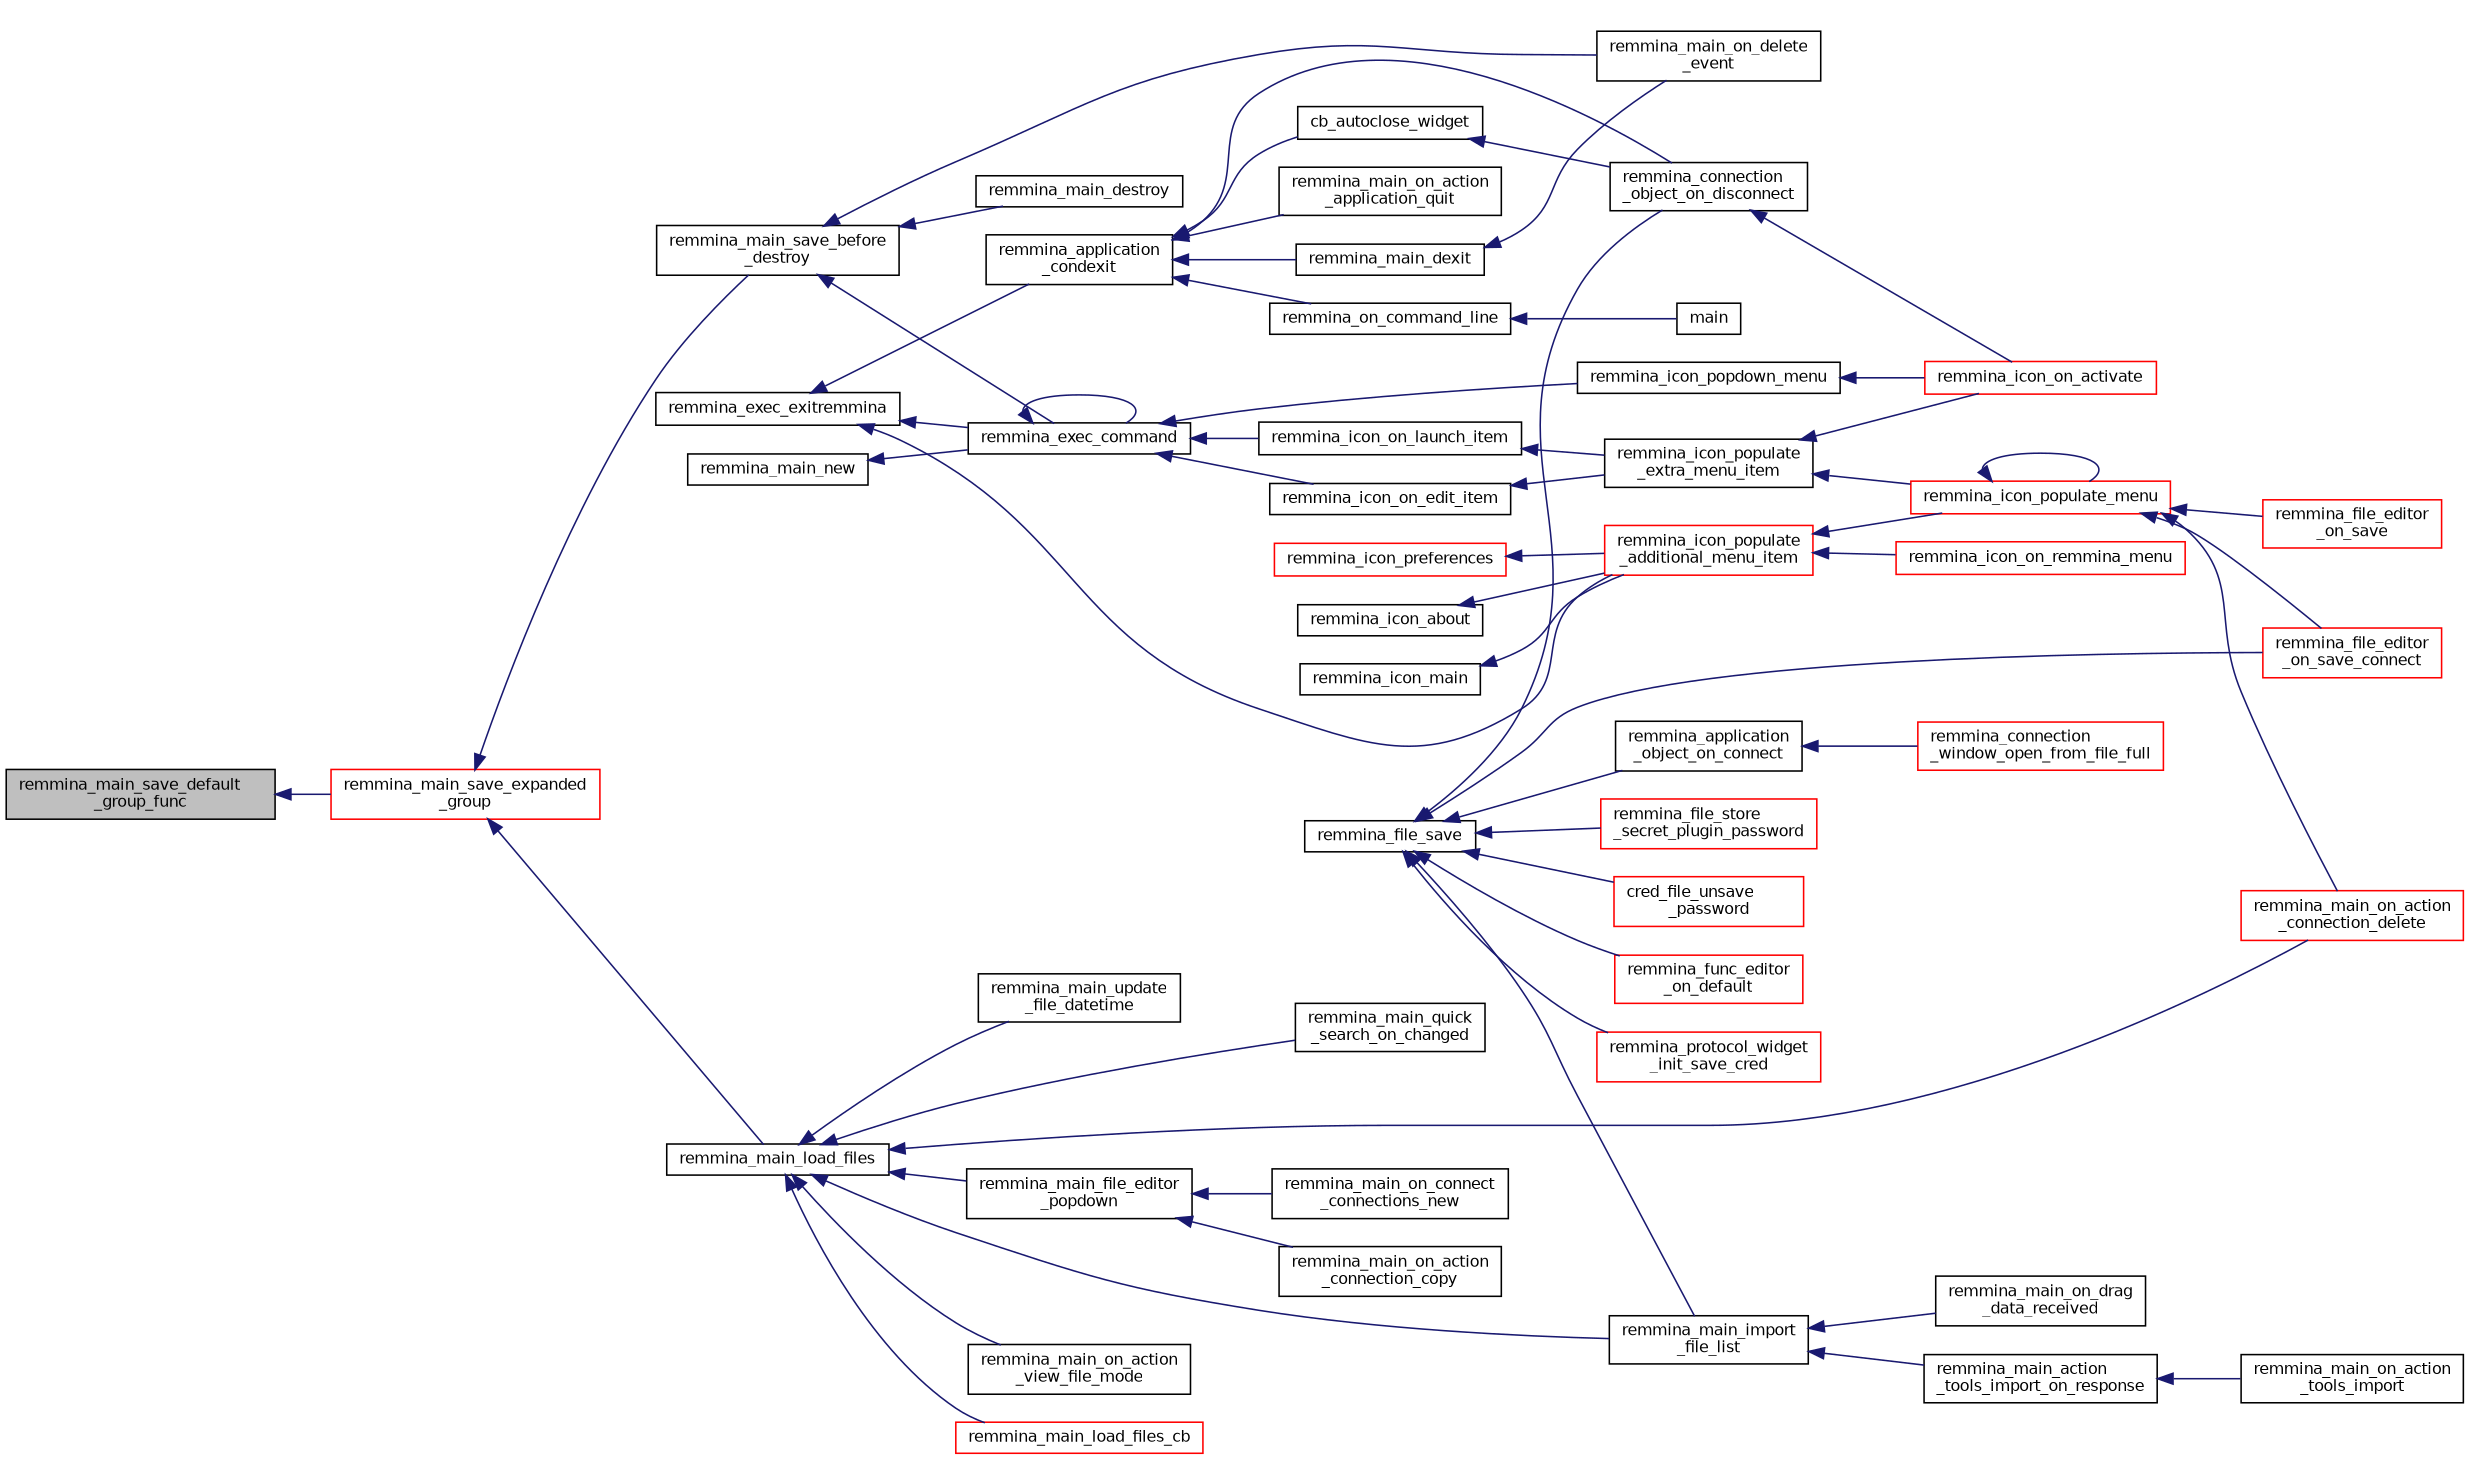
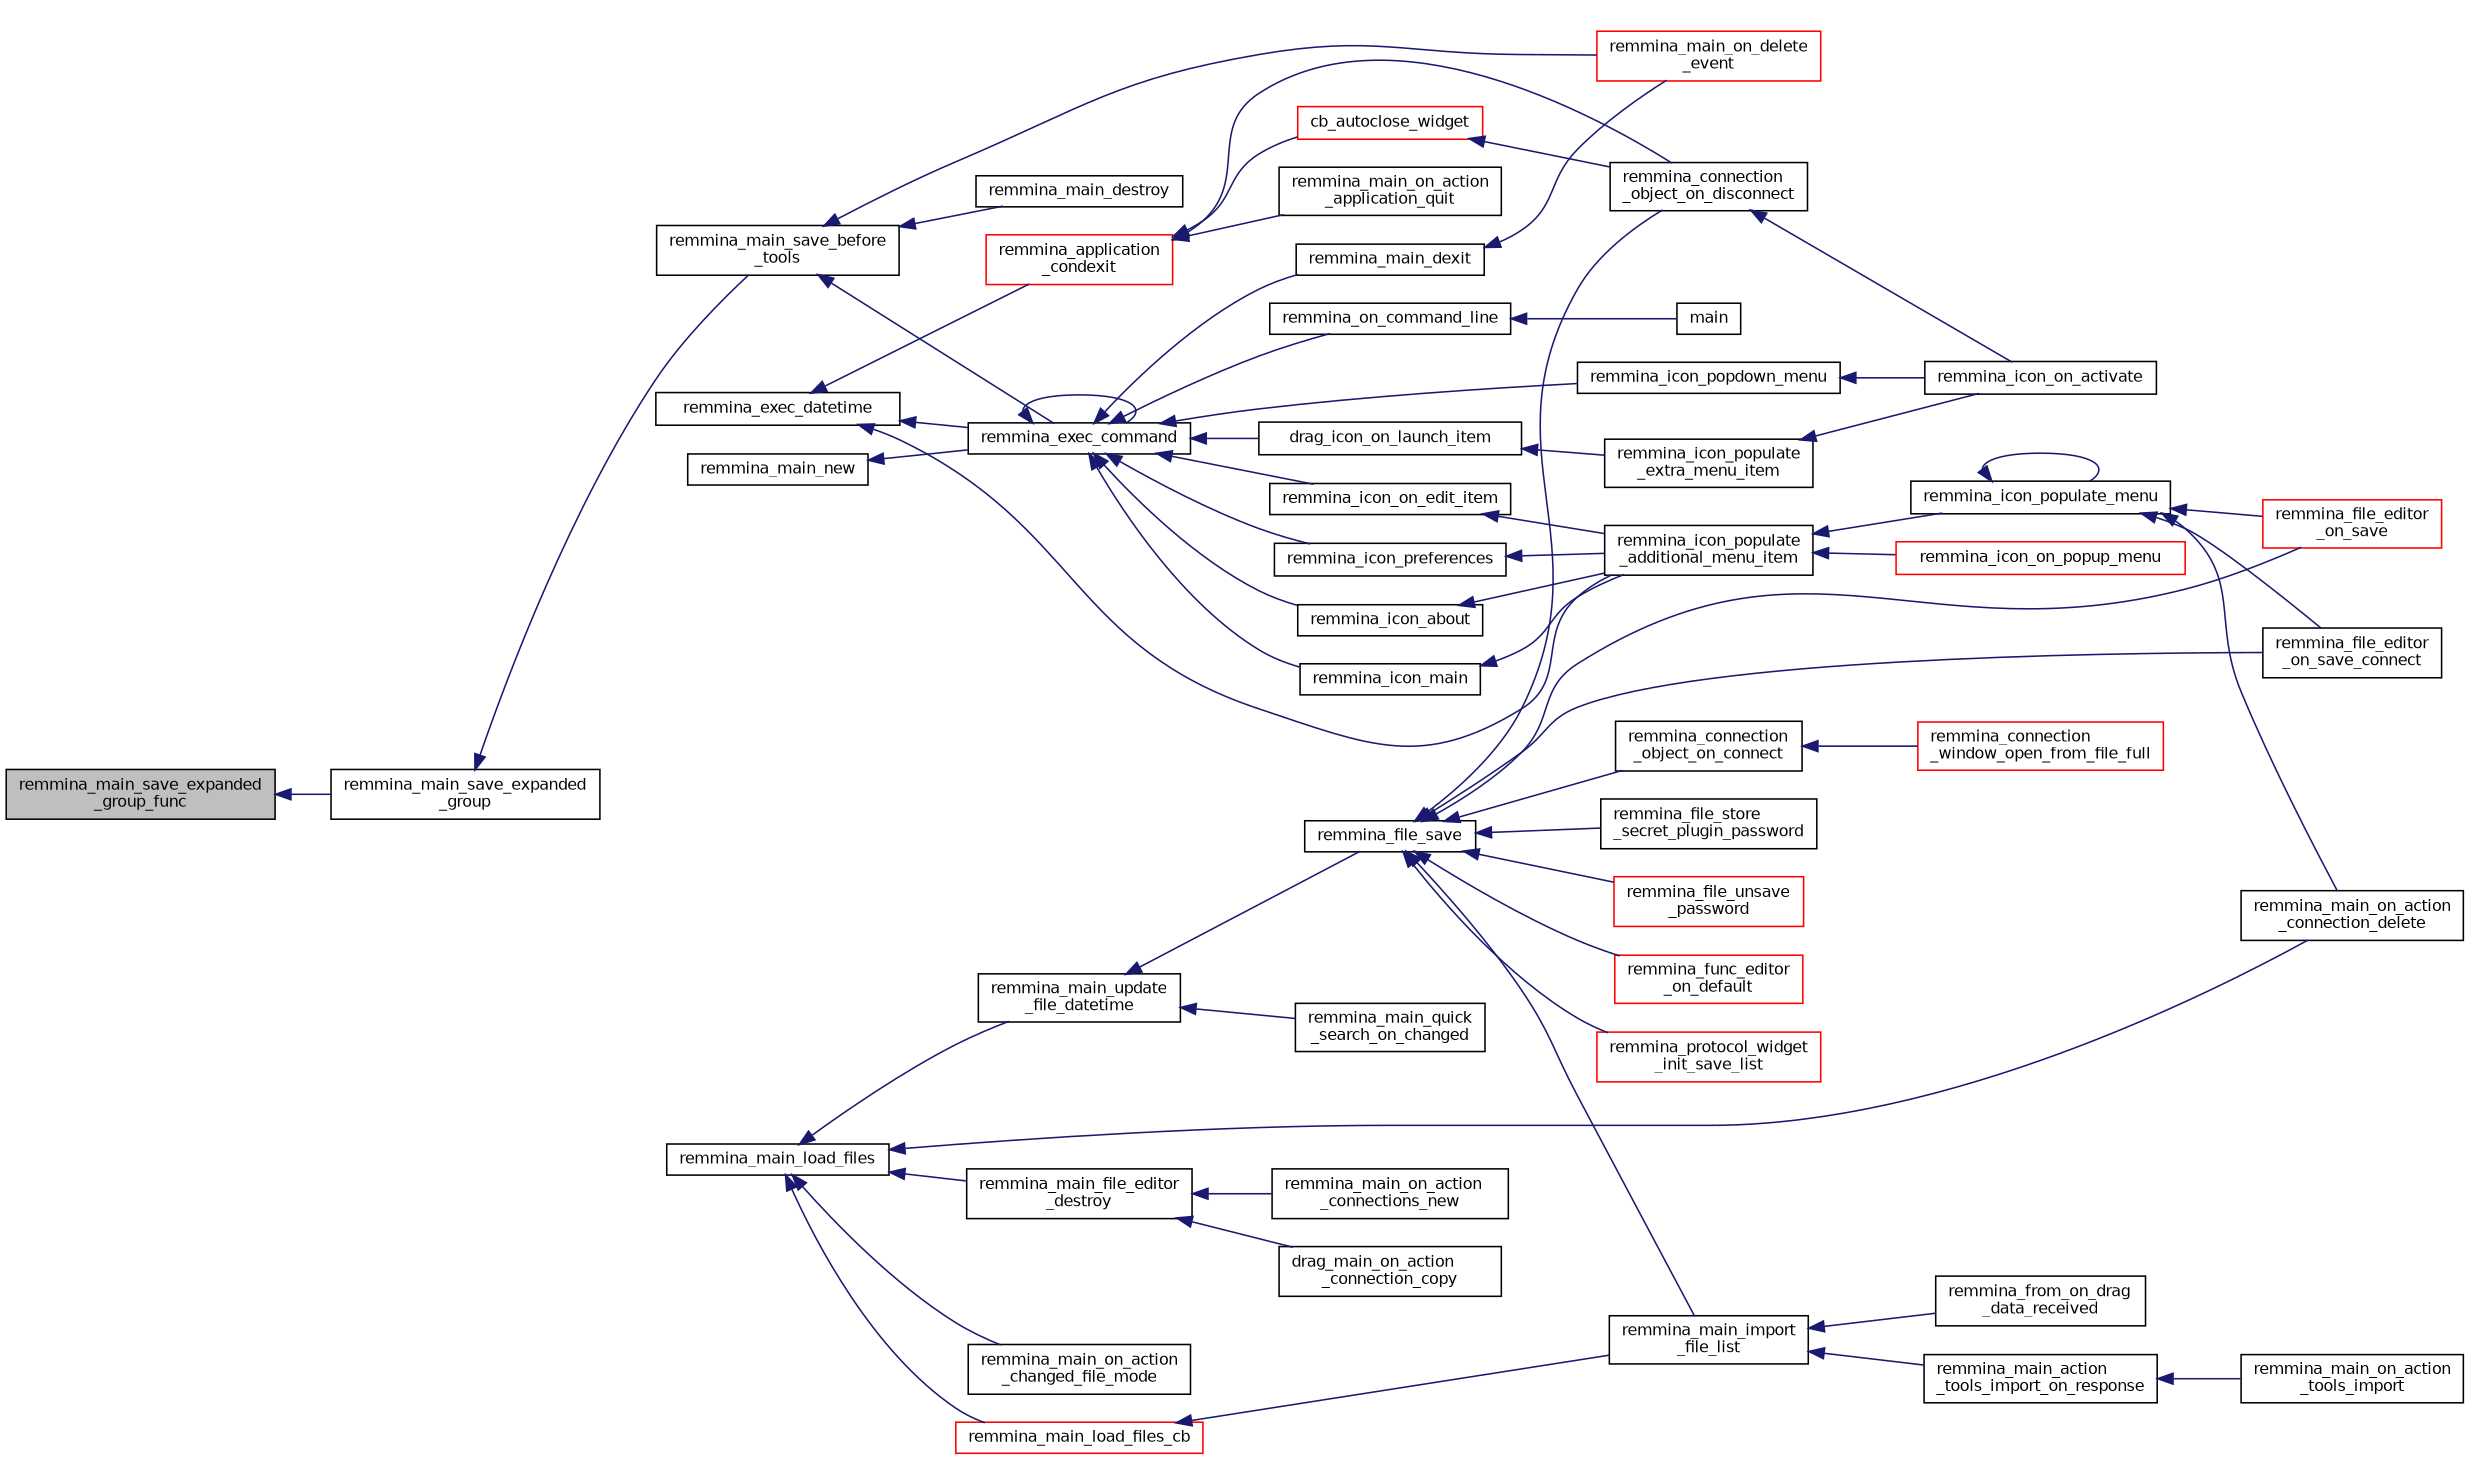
(1709, 56) -> (1709, 56)
(1390, 123) -> (1390, 123)
(778, 250) -> (778, 250)
(1079, 260) -> (1079, 260)
(1242, 260) -> (1193, 331)
(1250, 292) -> (1225, 370)
(2041, 378) -> (2041, 378)
(778, 409) -> (778, 409)
(1390, 438) -> (1390, 438)
(1566, 479) -> (1559, 526)
(1870, 480) -> none
(2041, 497) -> (2041, 497)
none -> (1212, 509)
none -> (1192, 547)
(1709, 550) -> (1709, 550)
(2041, 558) -> (2041, 558)
(1390, 560) -> (1390, 560)
none -> (1182, 585)
none -> (1831, 595)
(2352, 653) -> (2352, 653)
(1709, 746) -> (1709, 746)
(141, 794) -> (141, 794)
(465, 794) -> (465, 794)
(1709, 824) -> (1709, 824)
(1709, 902) -> (1709, 902)
none -> (1250, 909)
(2352, 916) -> (2352, 916)
(631, 988) -> none
(1709, 1057) -> (1709, 1057)
(1063, 1080) -> (1246, 1014)
(1079, 1194) -> (1079, 1194)
(1390, 1194) -> (1390, 1194)
(1390, 1271) -> (1390, 1271)
(2041, 1301) -> (2041, 1301)
(1209, 1302) -> (1400, 1388)
(1079, 1369) -> (1079, 1369)
